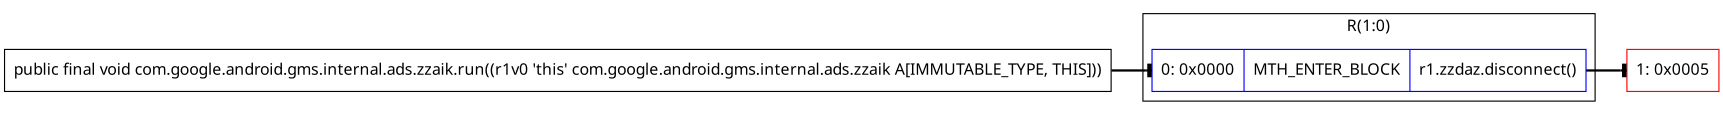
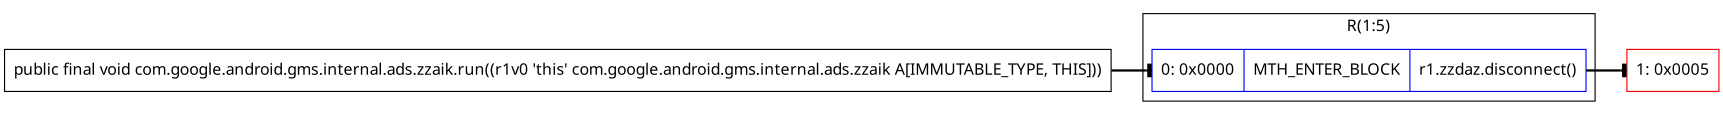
(1369, 27) -> (1369, 27)
